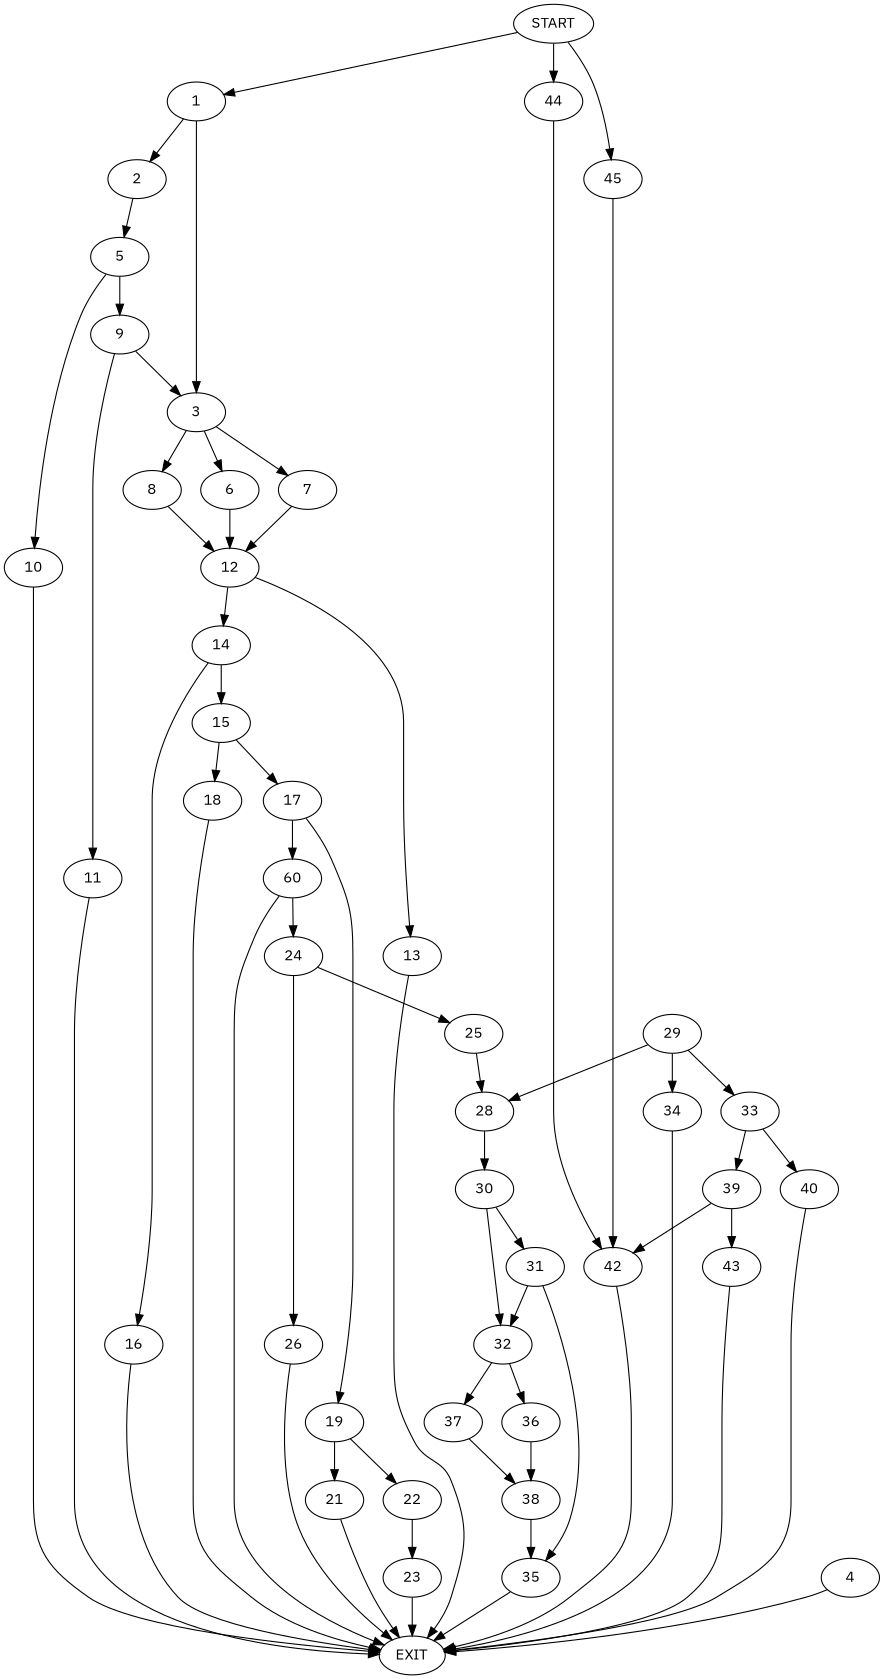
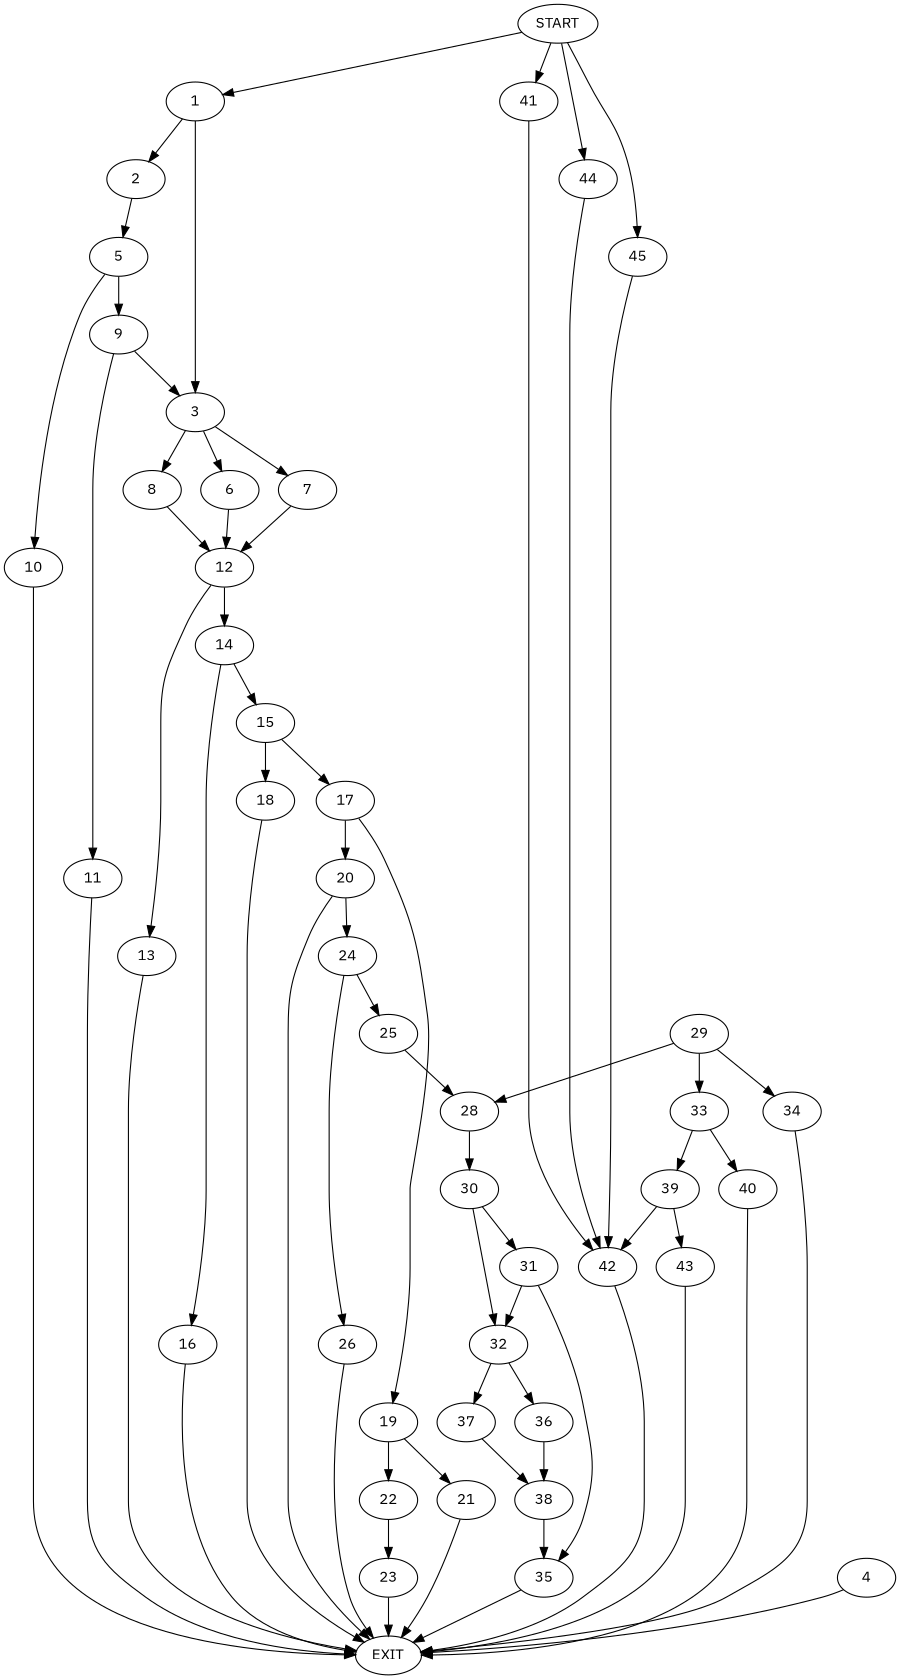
none -> (529, 101)
(292, 878) -> (345, 878)
